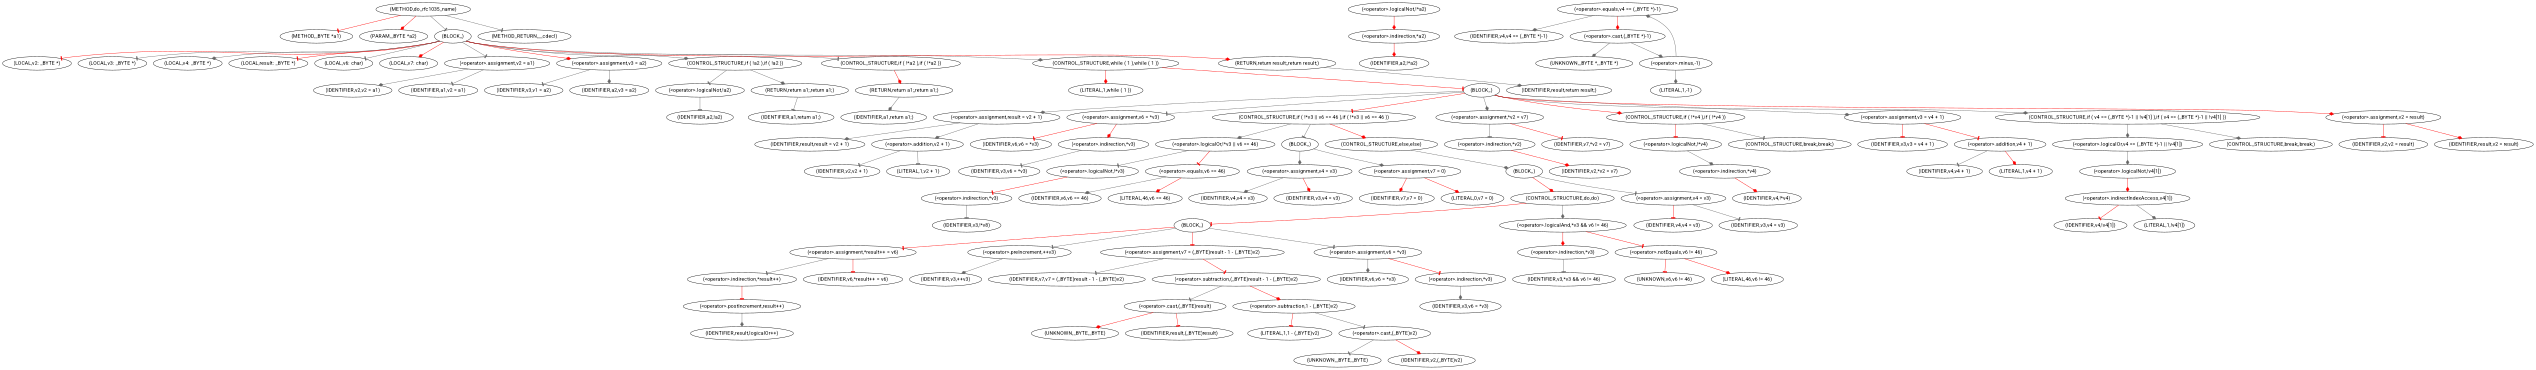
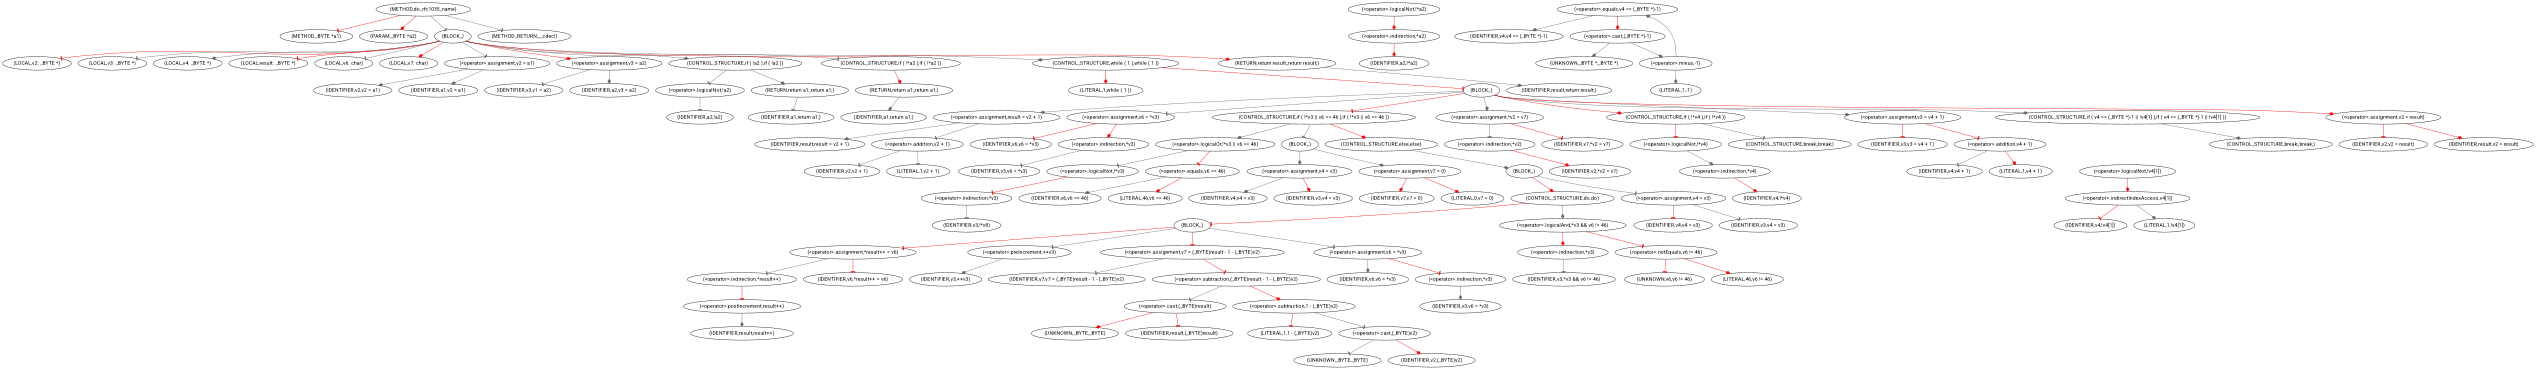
(468, 77) -> (468, 77)
(958, 131) -> (958, 131)
(2128, 144) -> none
(742, 333) -> (742, 333)
